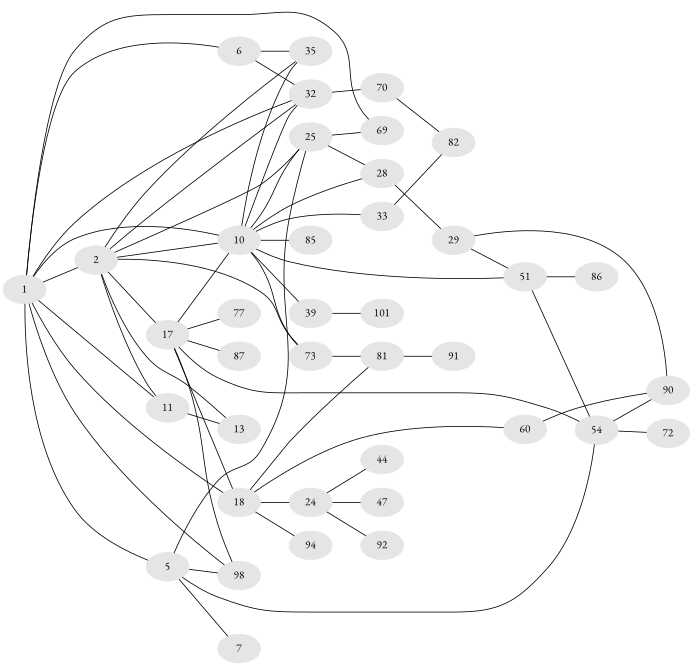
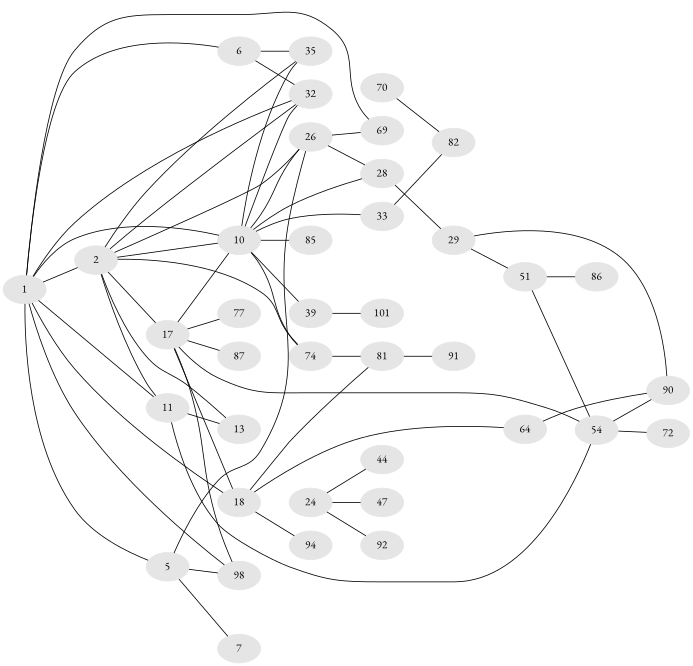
(346, 91) -> none
(311, 137) -> (311, 137)
(378, 275) -> none
(311, 356) -> (311, 356)
(525, 429) -> (525, 429)
(275, 502) -> none
(436, 612) -> (375, 582)
